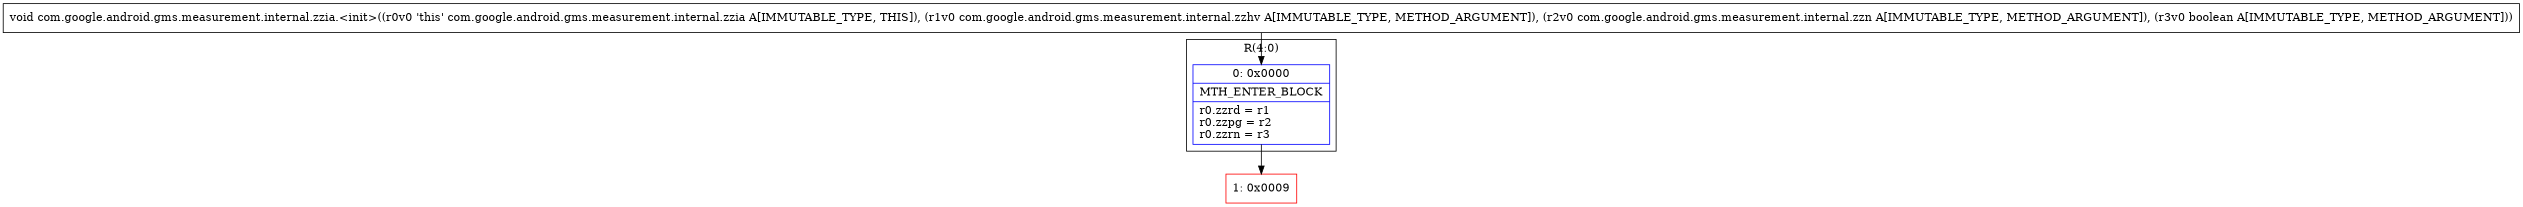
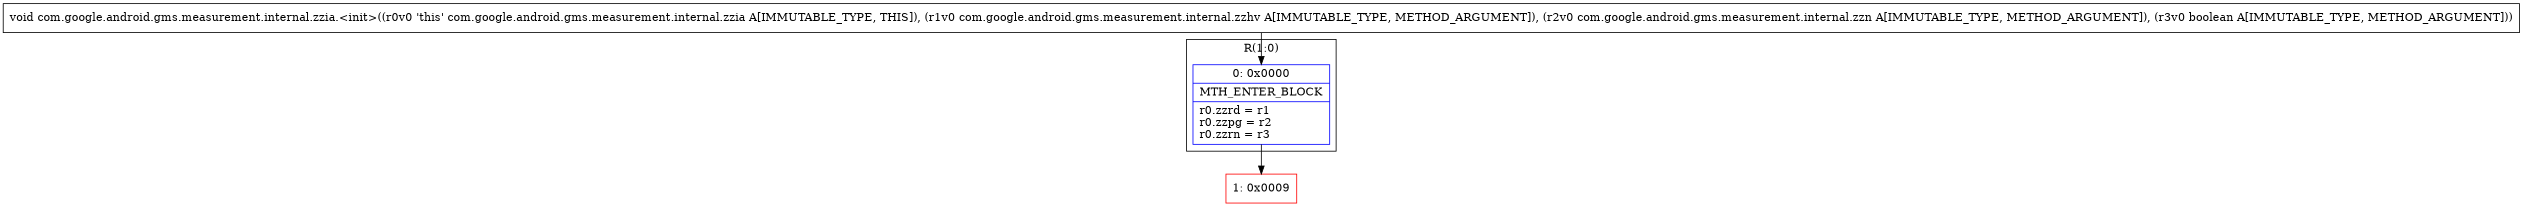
(1261, 49) -> (1261, 49)
